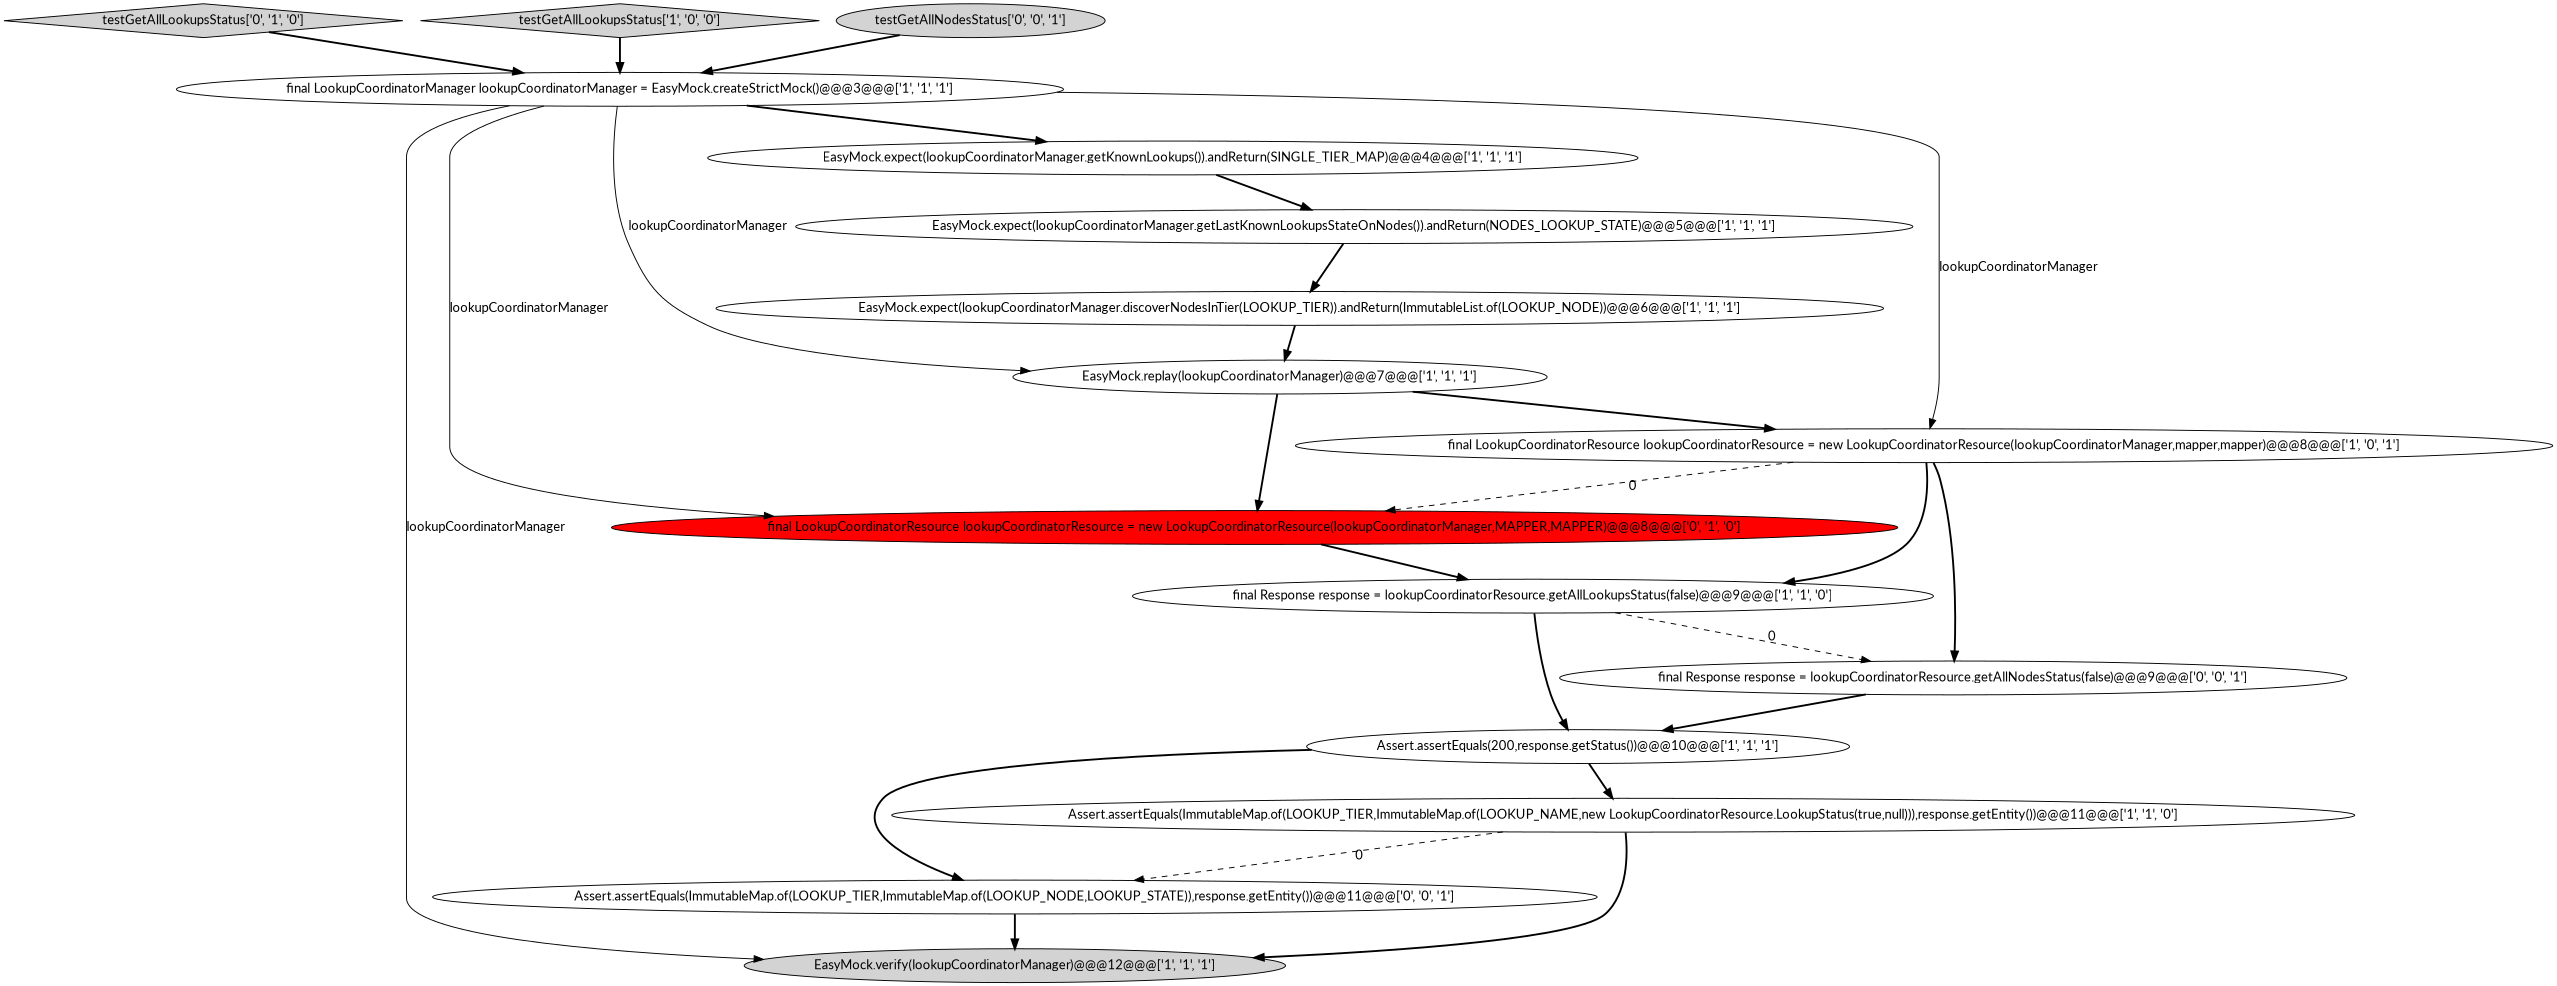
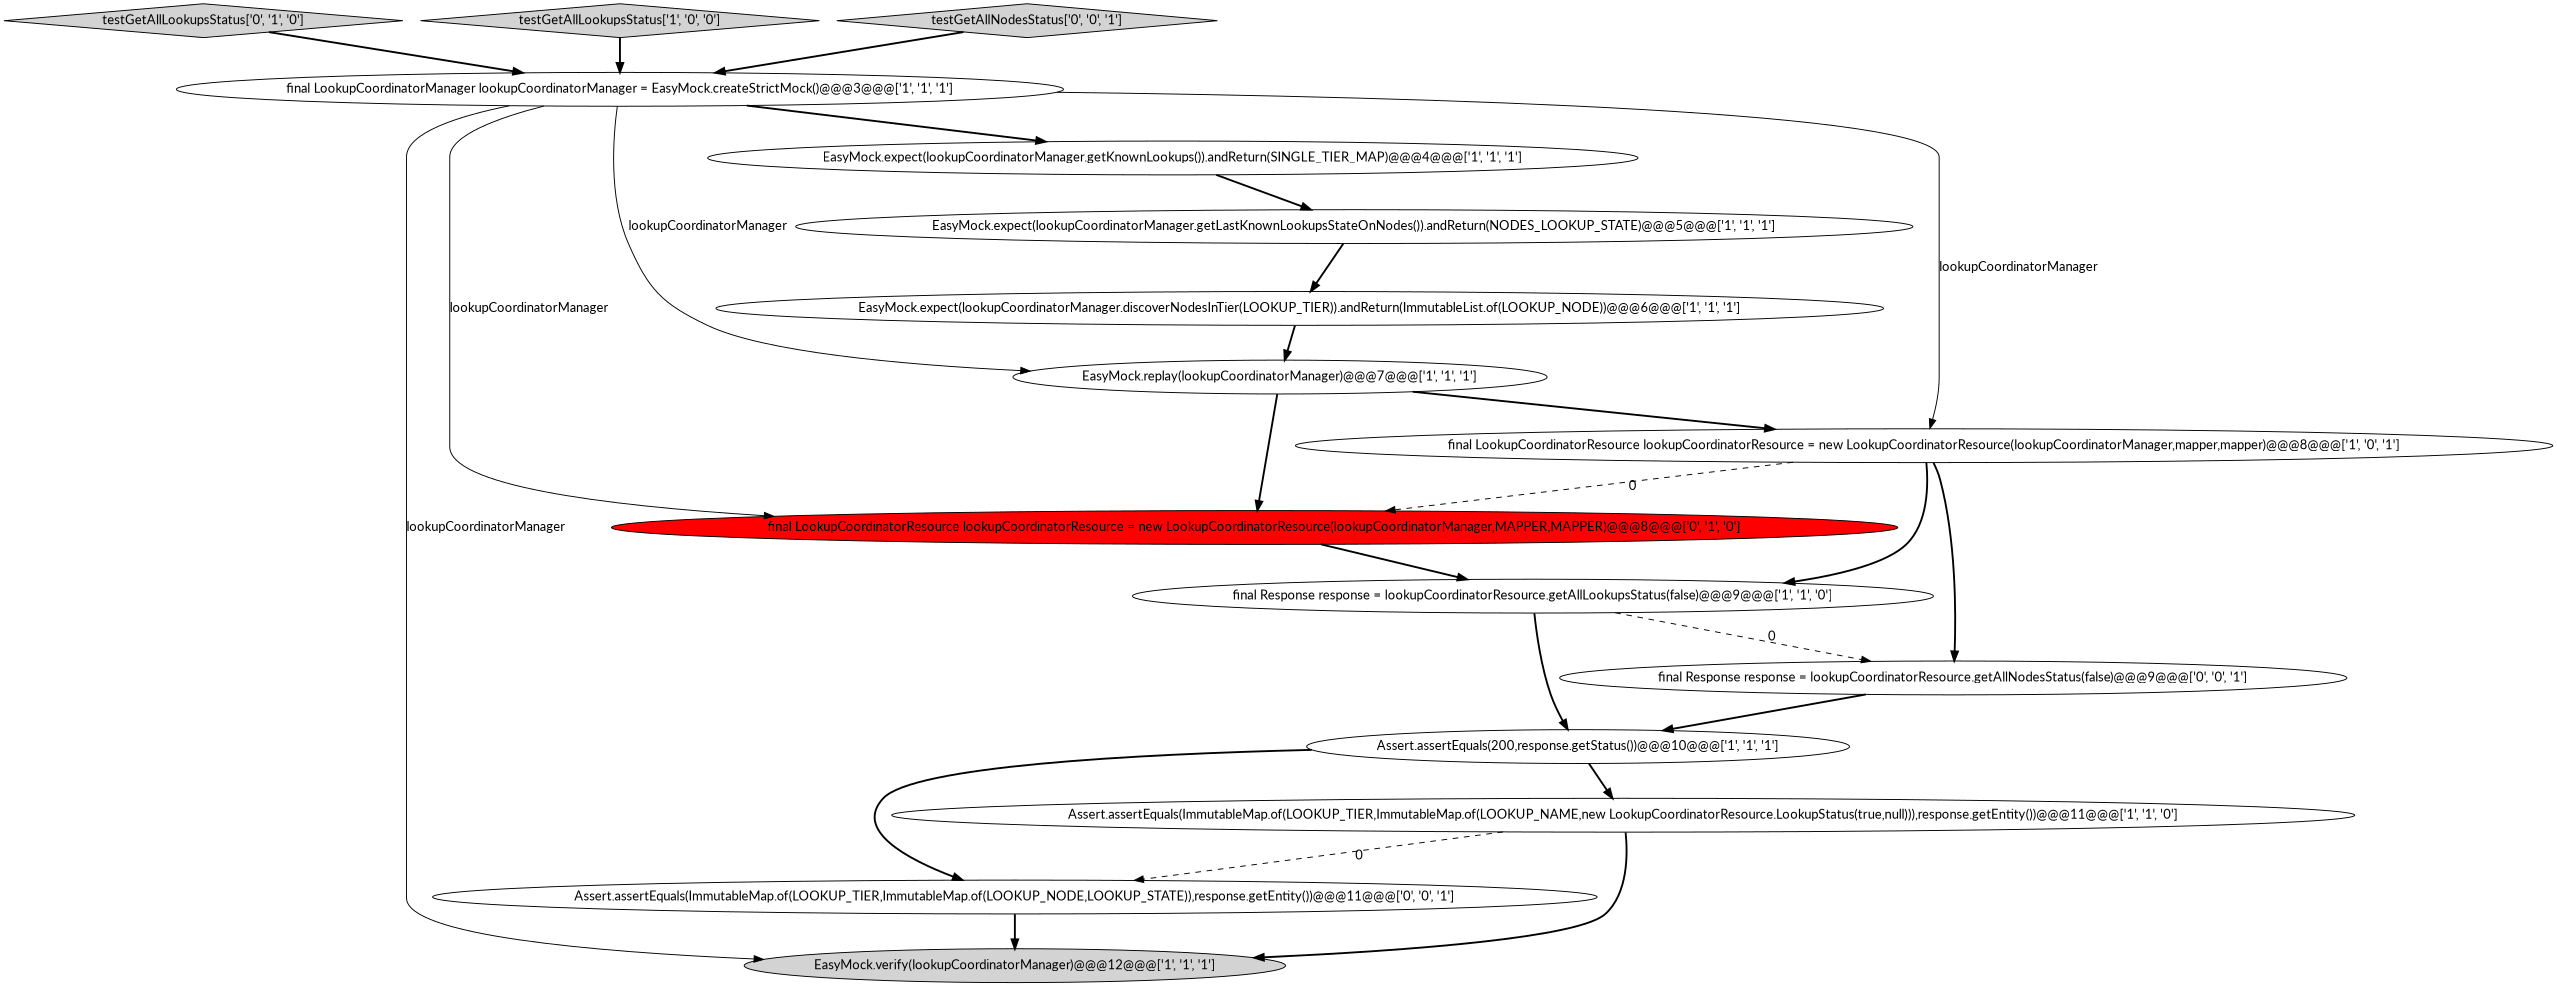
(971, 21) -> (1027, 21)
